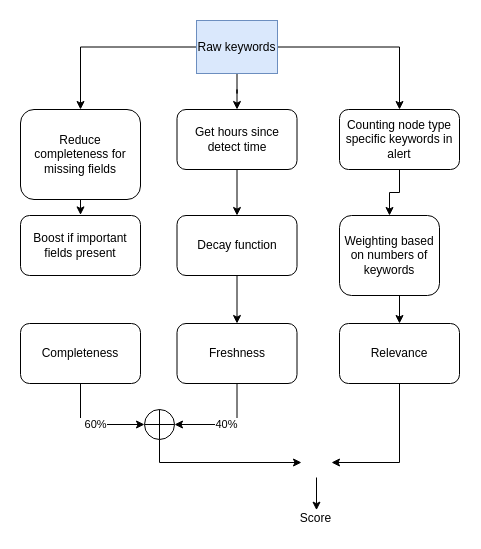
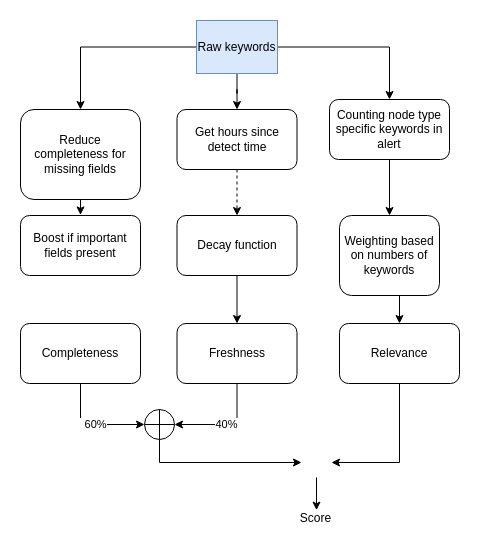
(400, 140) -> (390, 130)
(237, 188) -> (237, 188)
